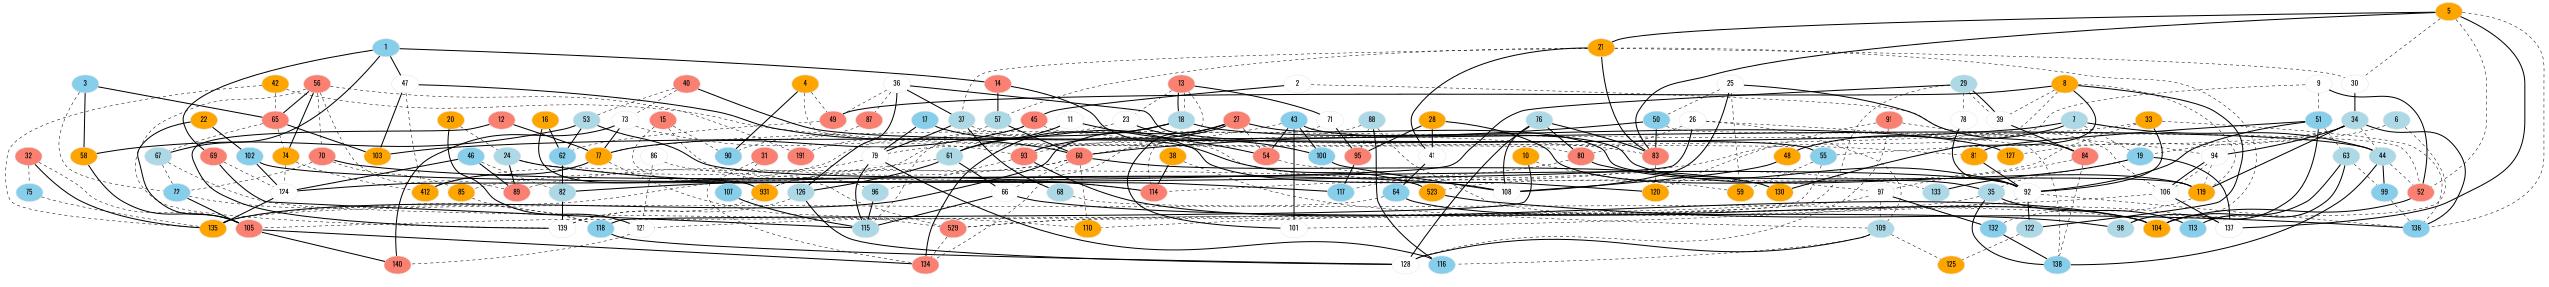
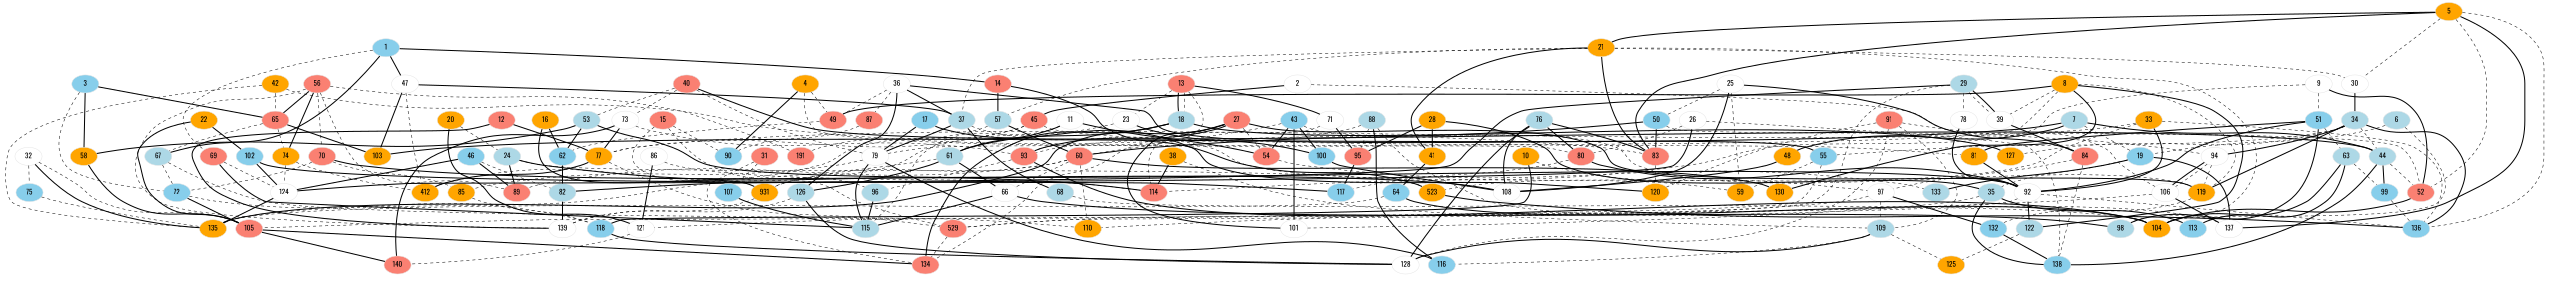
(253, 76) -> (253, 76)
(743, 119) -> (686, 94)
none -> (761, 122)
(880, 147) -> (880, 147)
(29, 156) -> (29, 156)
(1432, 156) -> (1432, 156)
(1870, 157) -> (1957, 190)
(1633, 163) -> (1633, 163)
(647, 197) -> (647, 197)
